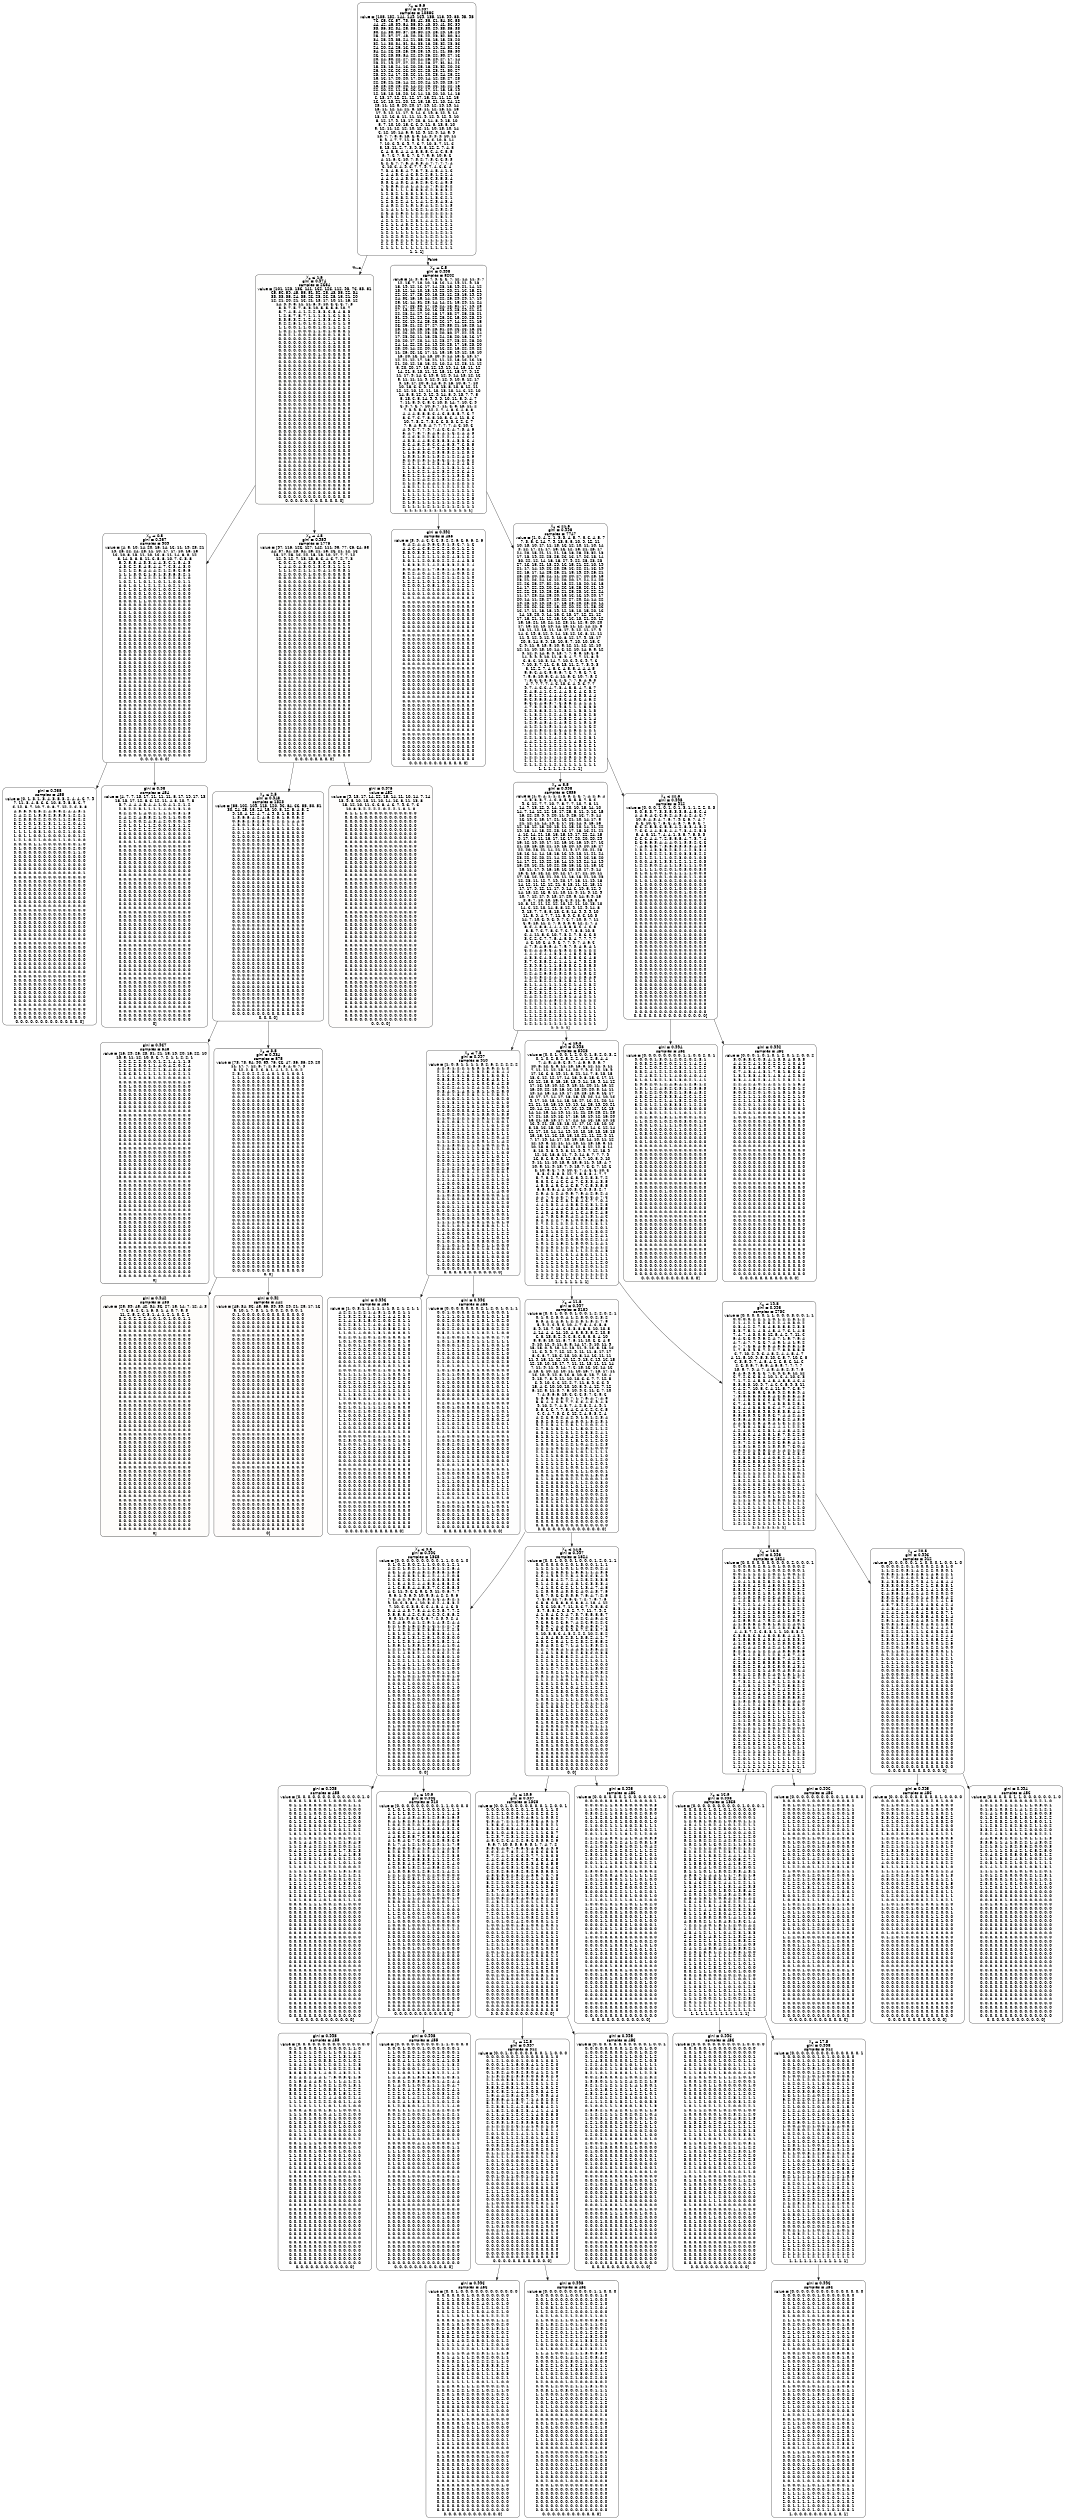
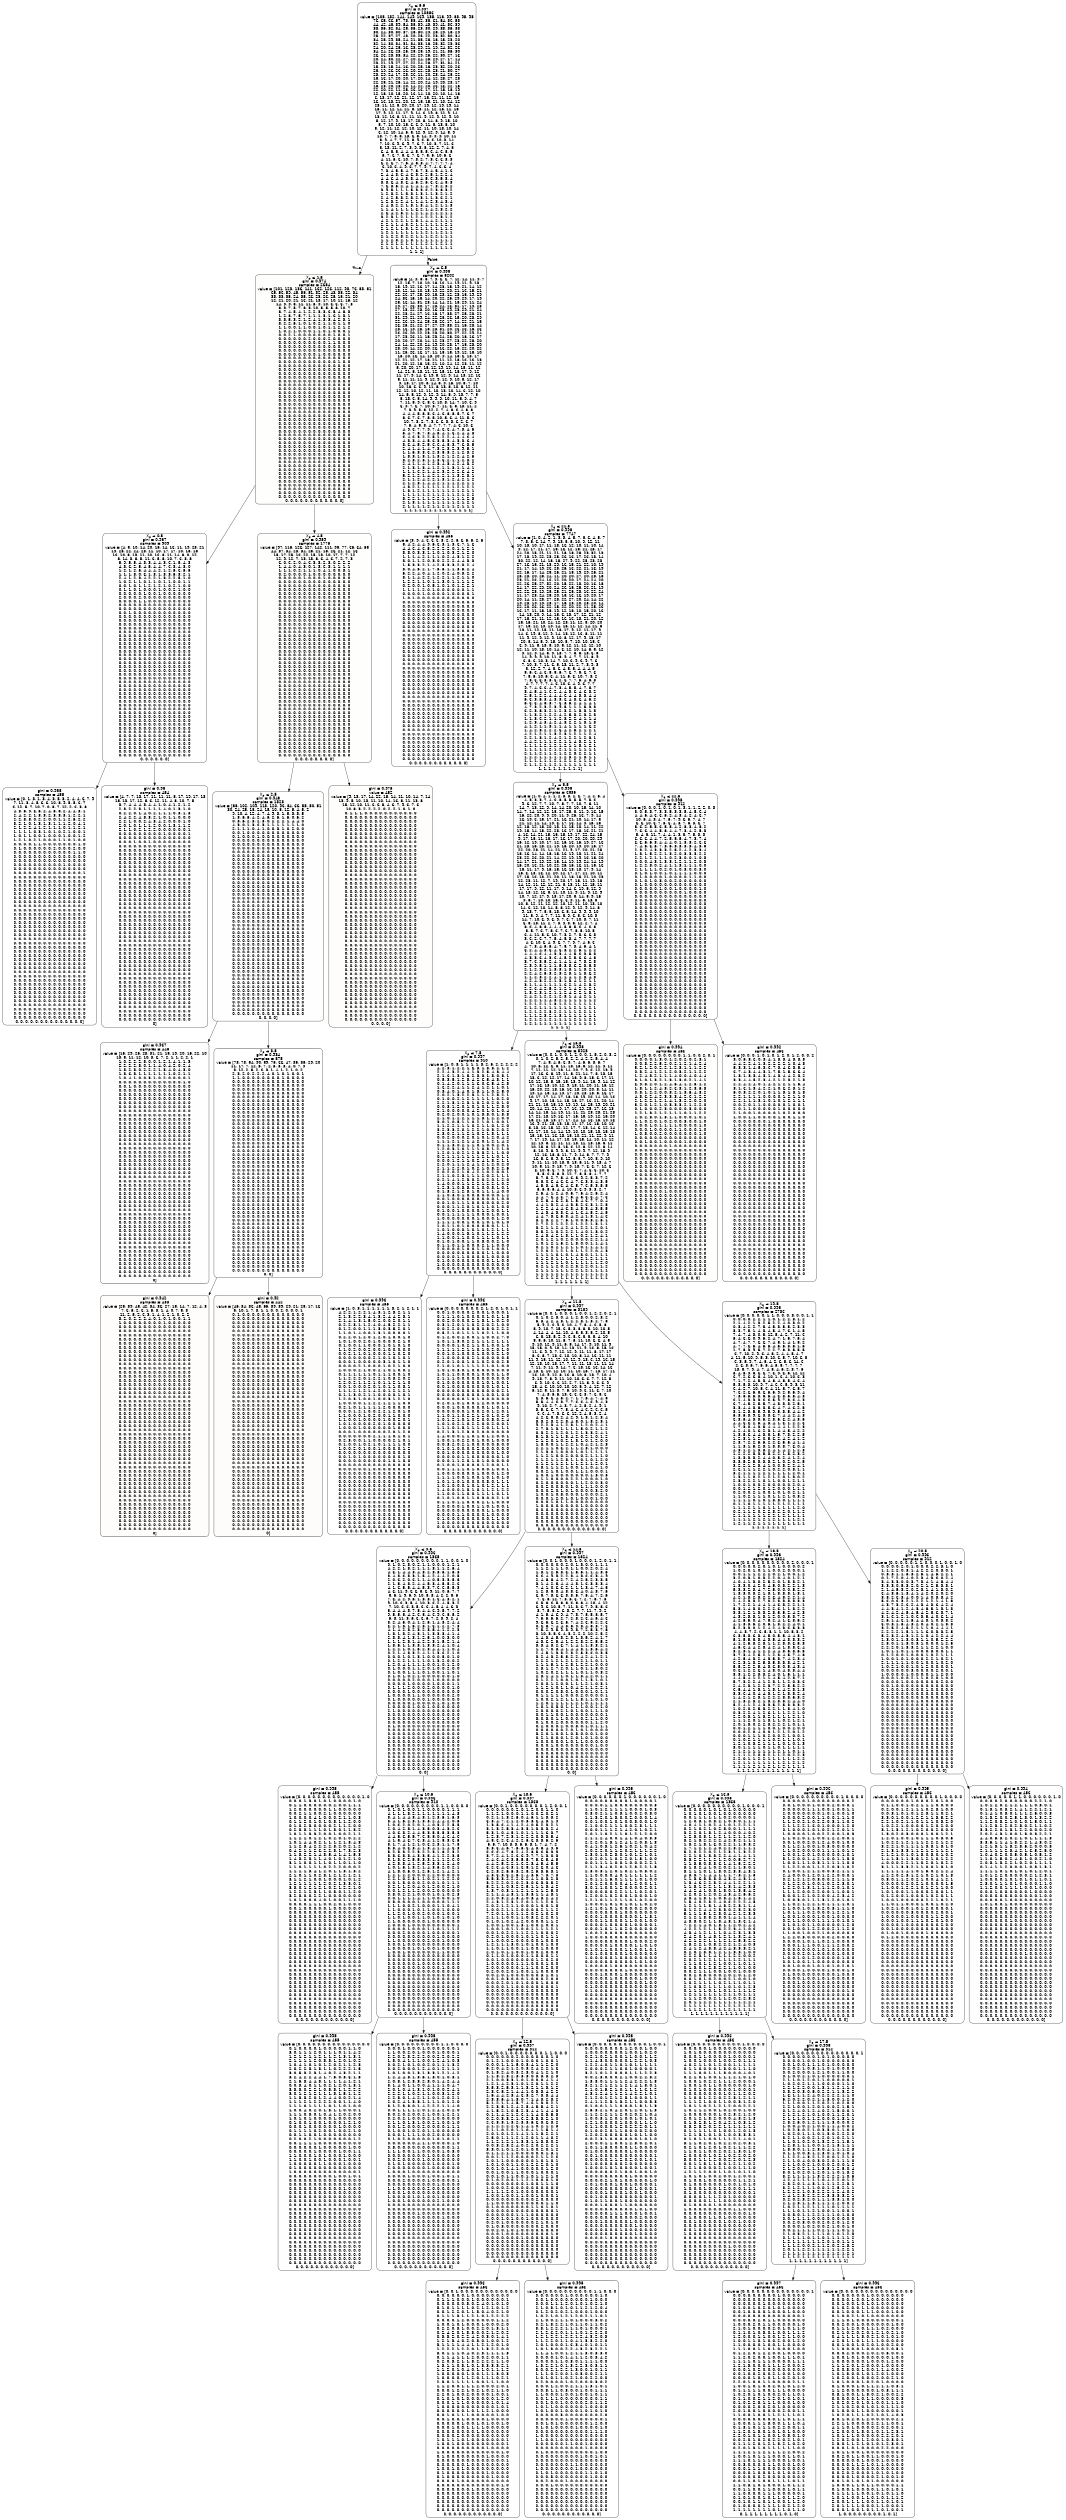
(155, 1049) -> (155, 1049)
none -> (769, 2399)
